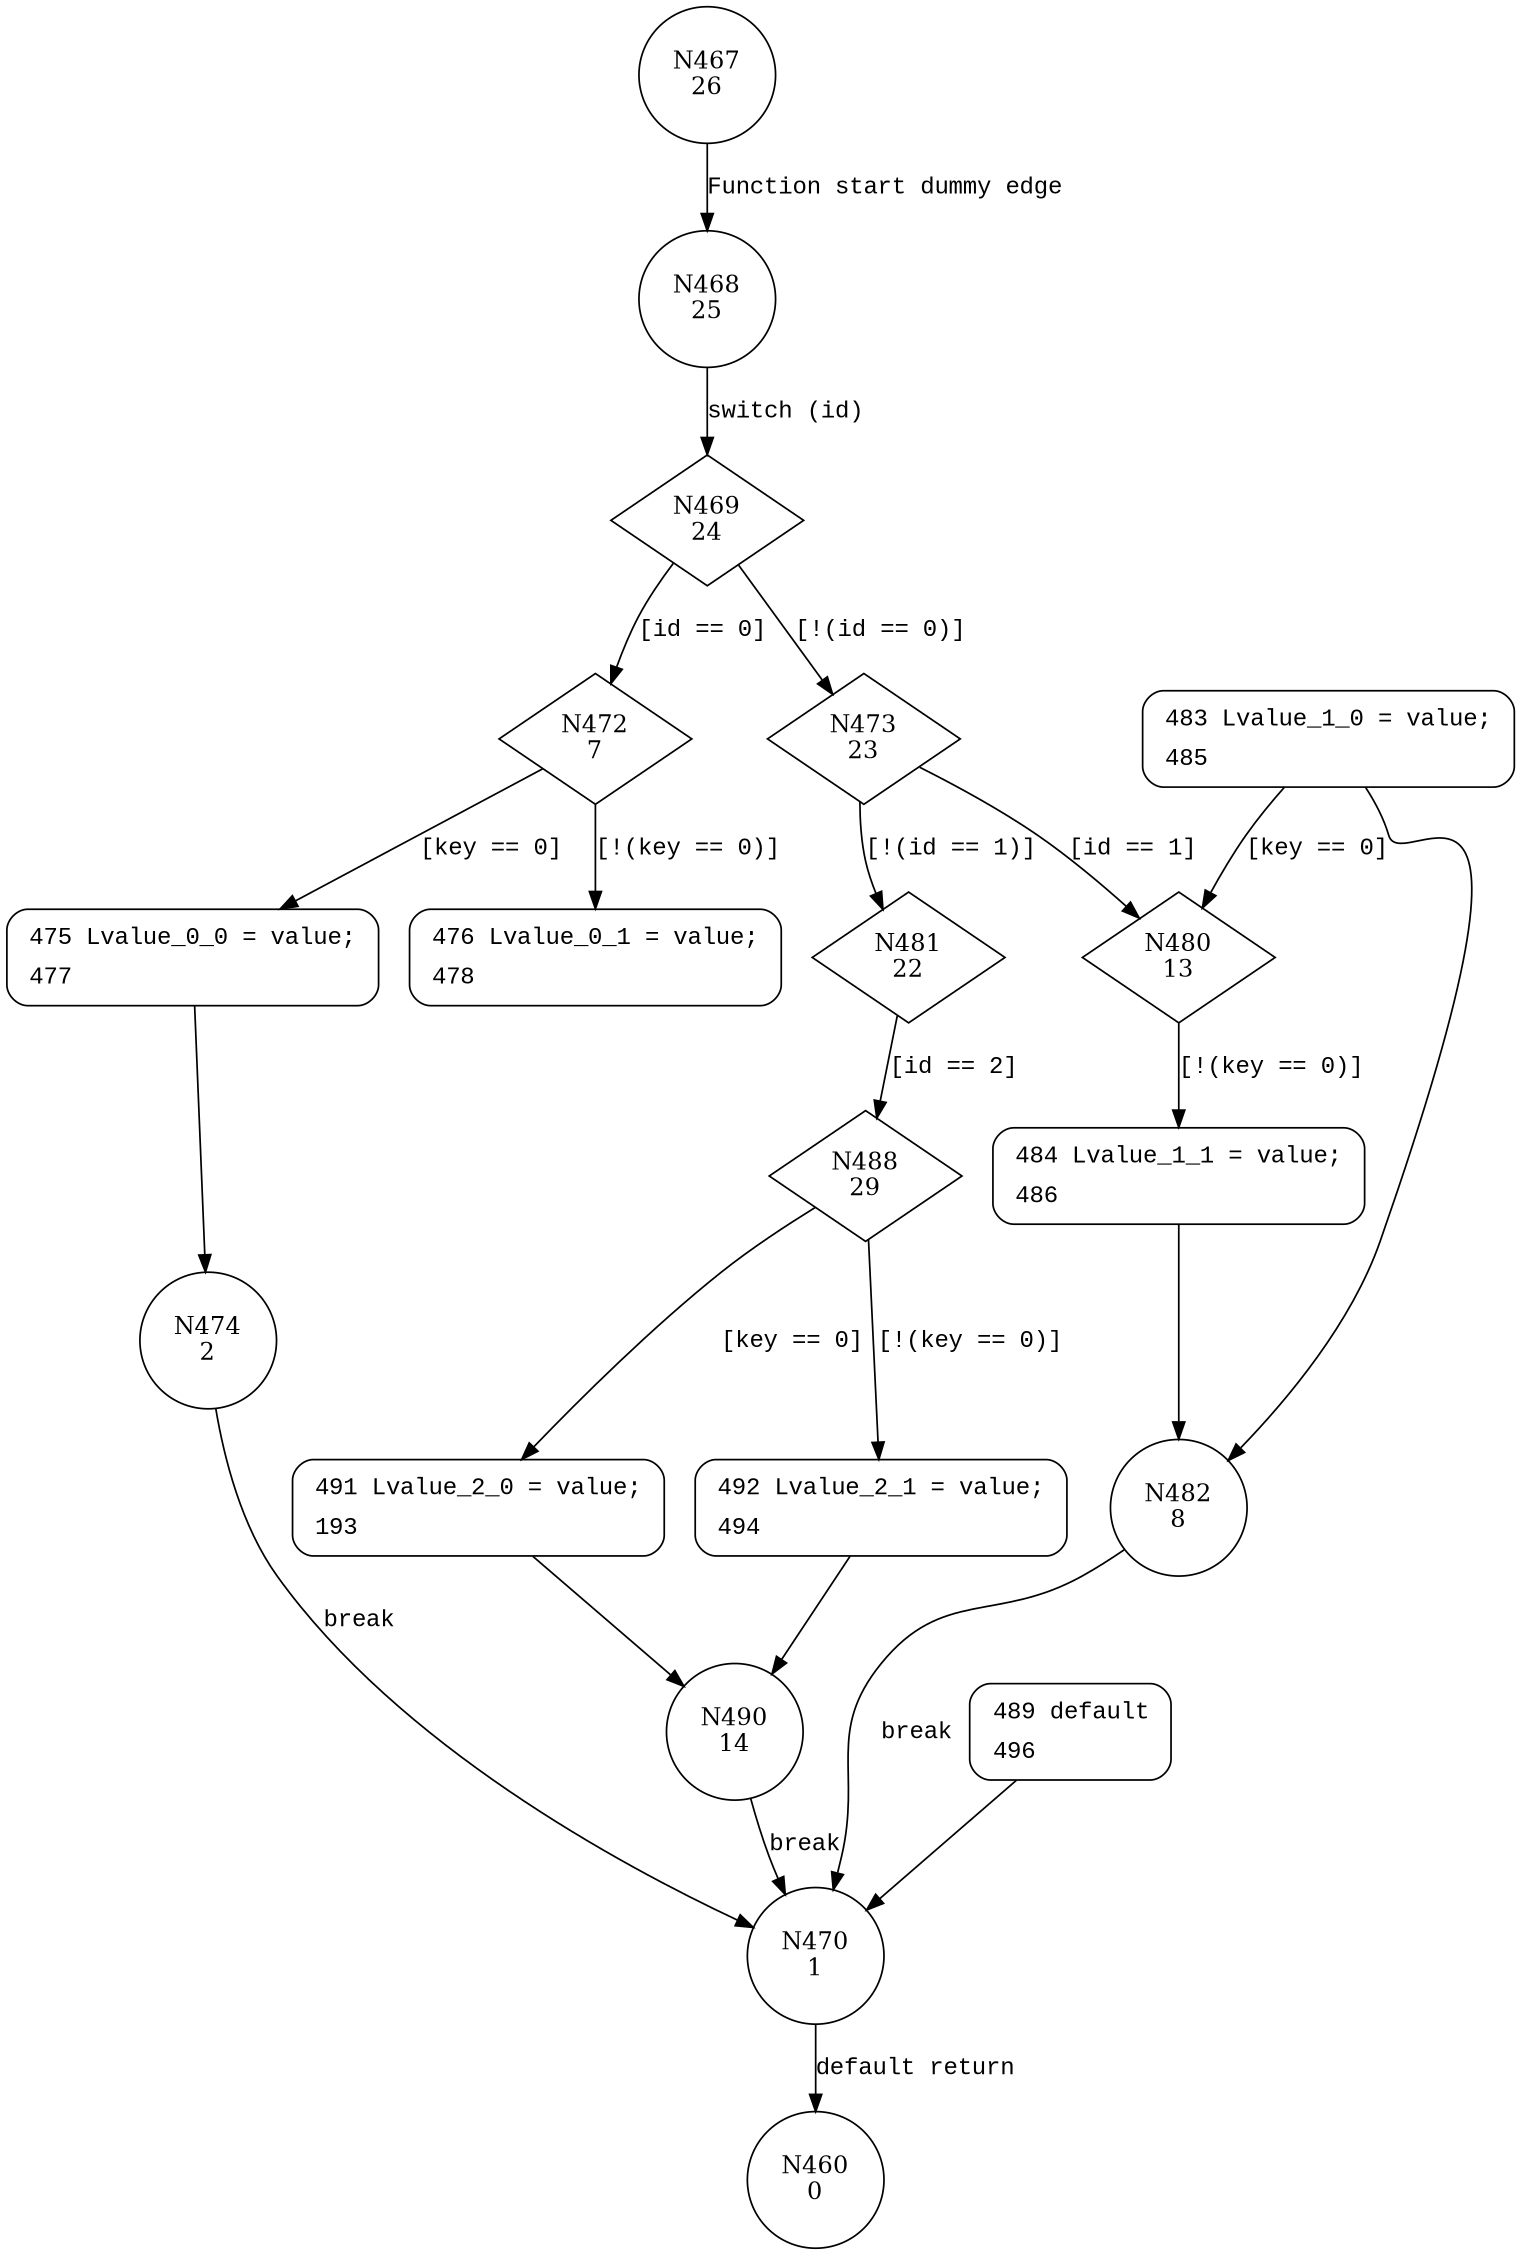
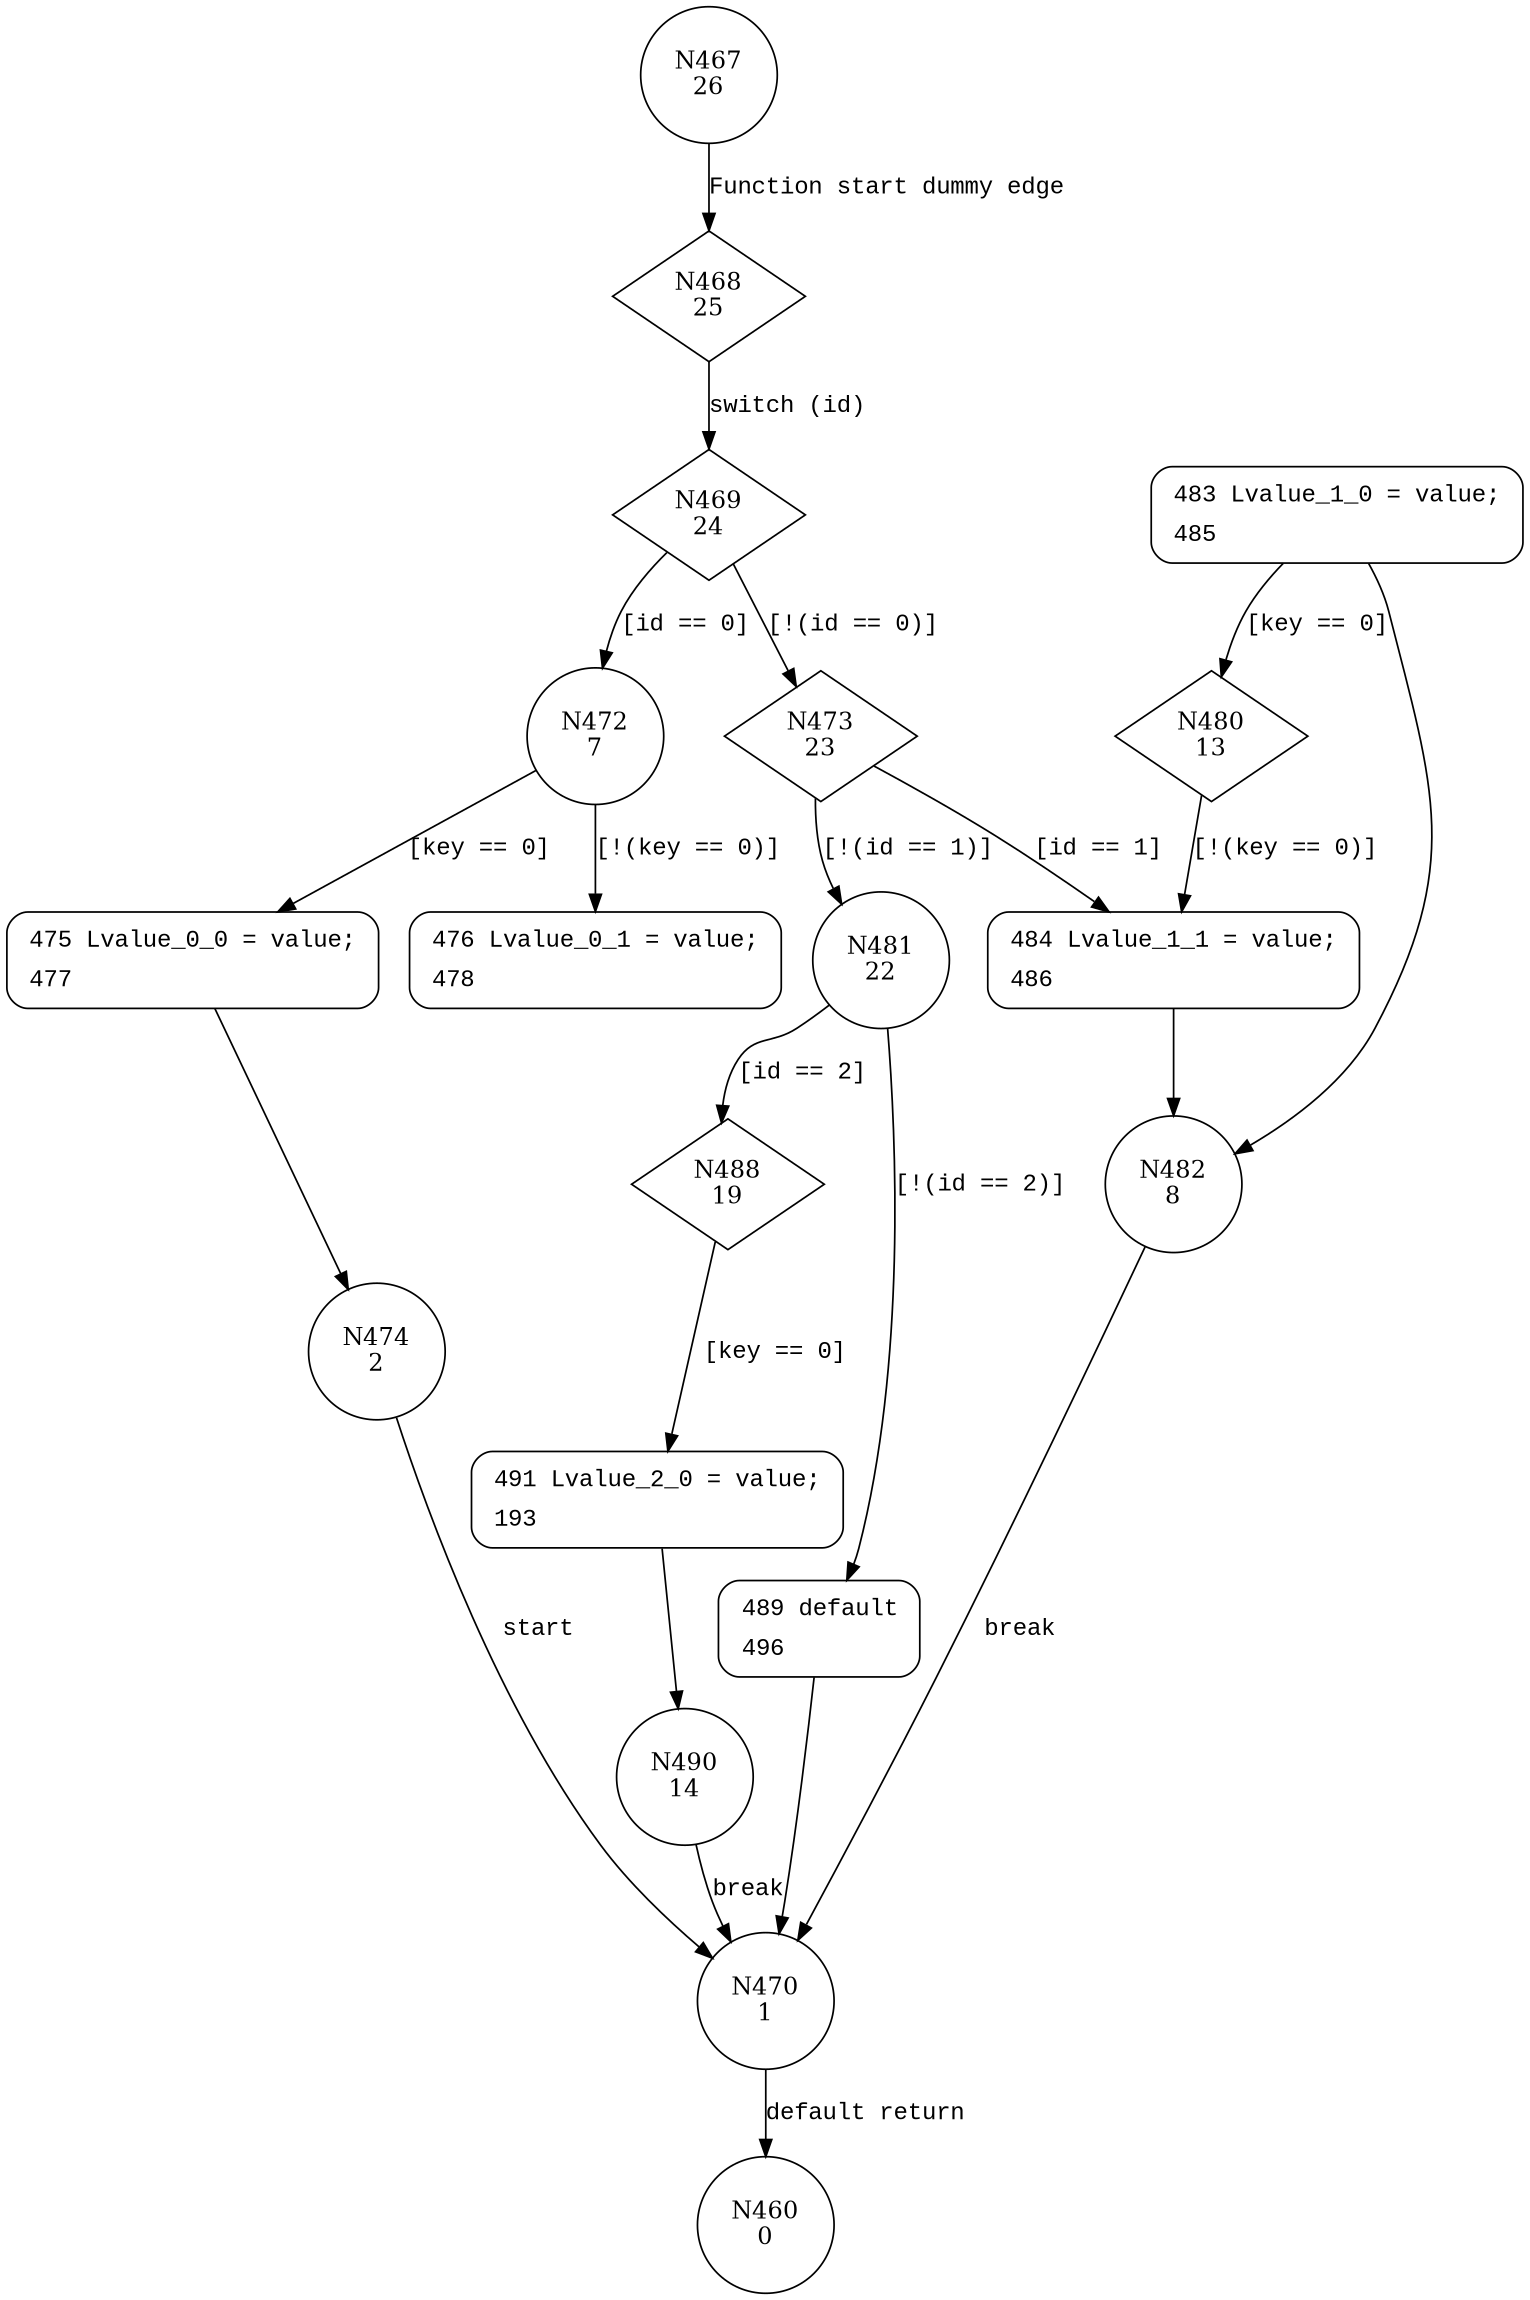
(707, 299) -> (709, 296)
(595, 739) -> (595, 736)
(1028, 829) -> (986, 830)
(909, 958) -> (881, 960)
(866, 1176) -> (728, 1184)
none -> (893, 1298)
(881, 1508) -> none
(360, 1620) -> (539, 1629)
